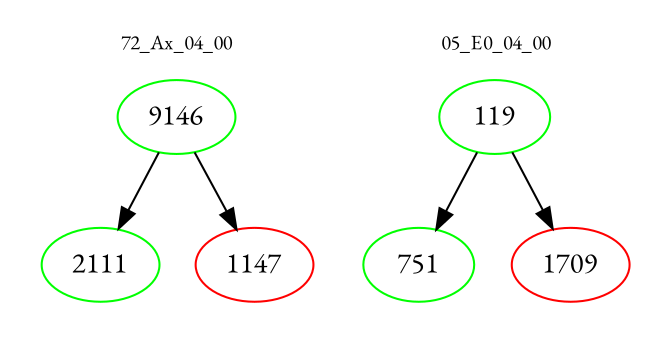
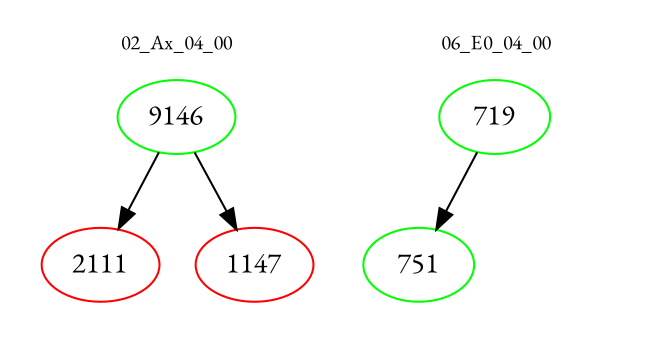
(178, 44) -> (178, 44)
(497, 44) -> (497, 44)
(495, 117) -> (495, 117)
(101, 265) -> (101, 265)
(571, 265) -> none
